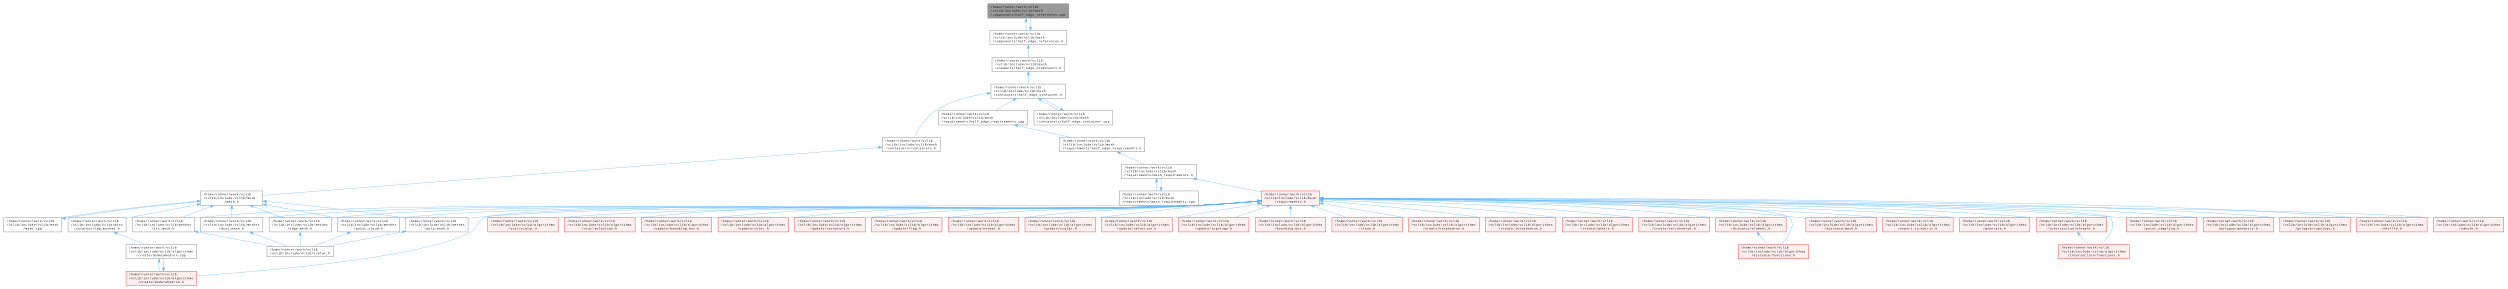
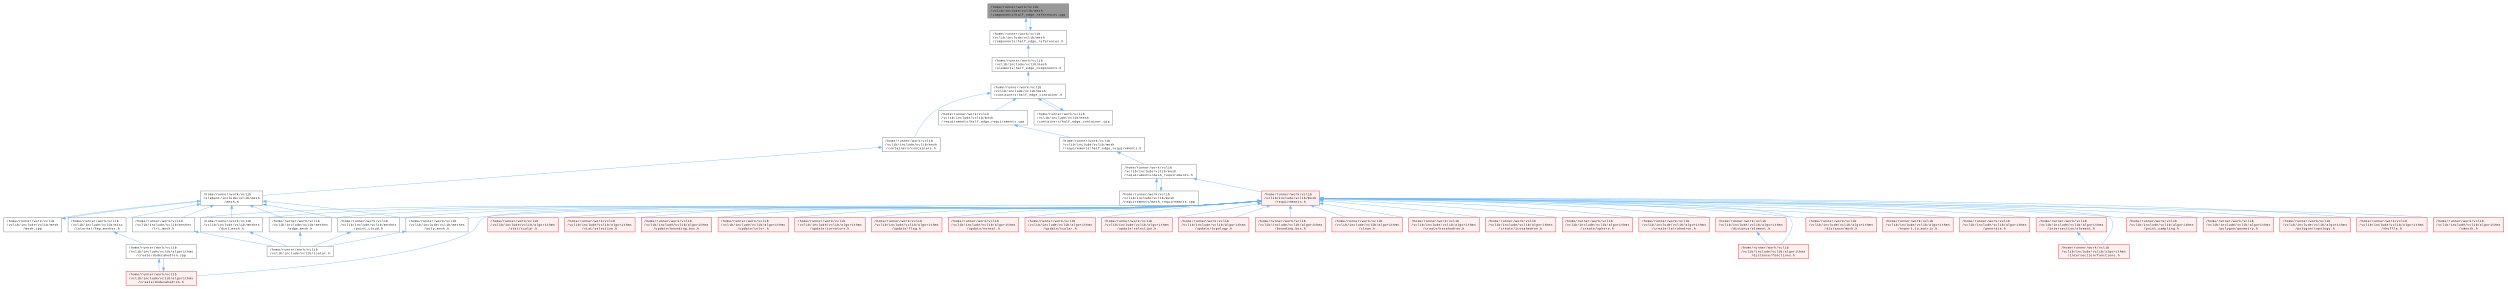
(232, 198) -> (232, 198)
